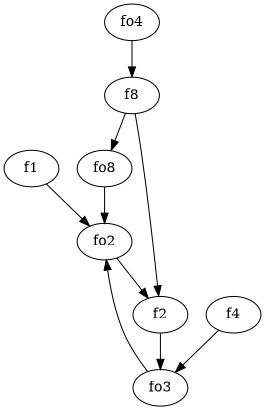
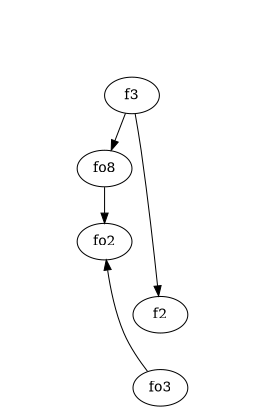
(132, 22) -> none
(132, 95) -> (132, 95)
(31, 169) -> none
(129, 274) -> none
(234, 315) -> none
(160, 346) -> none
